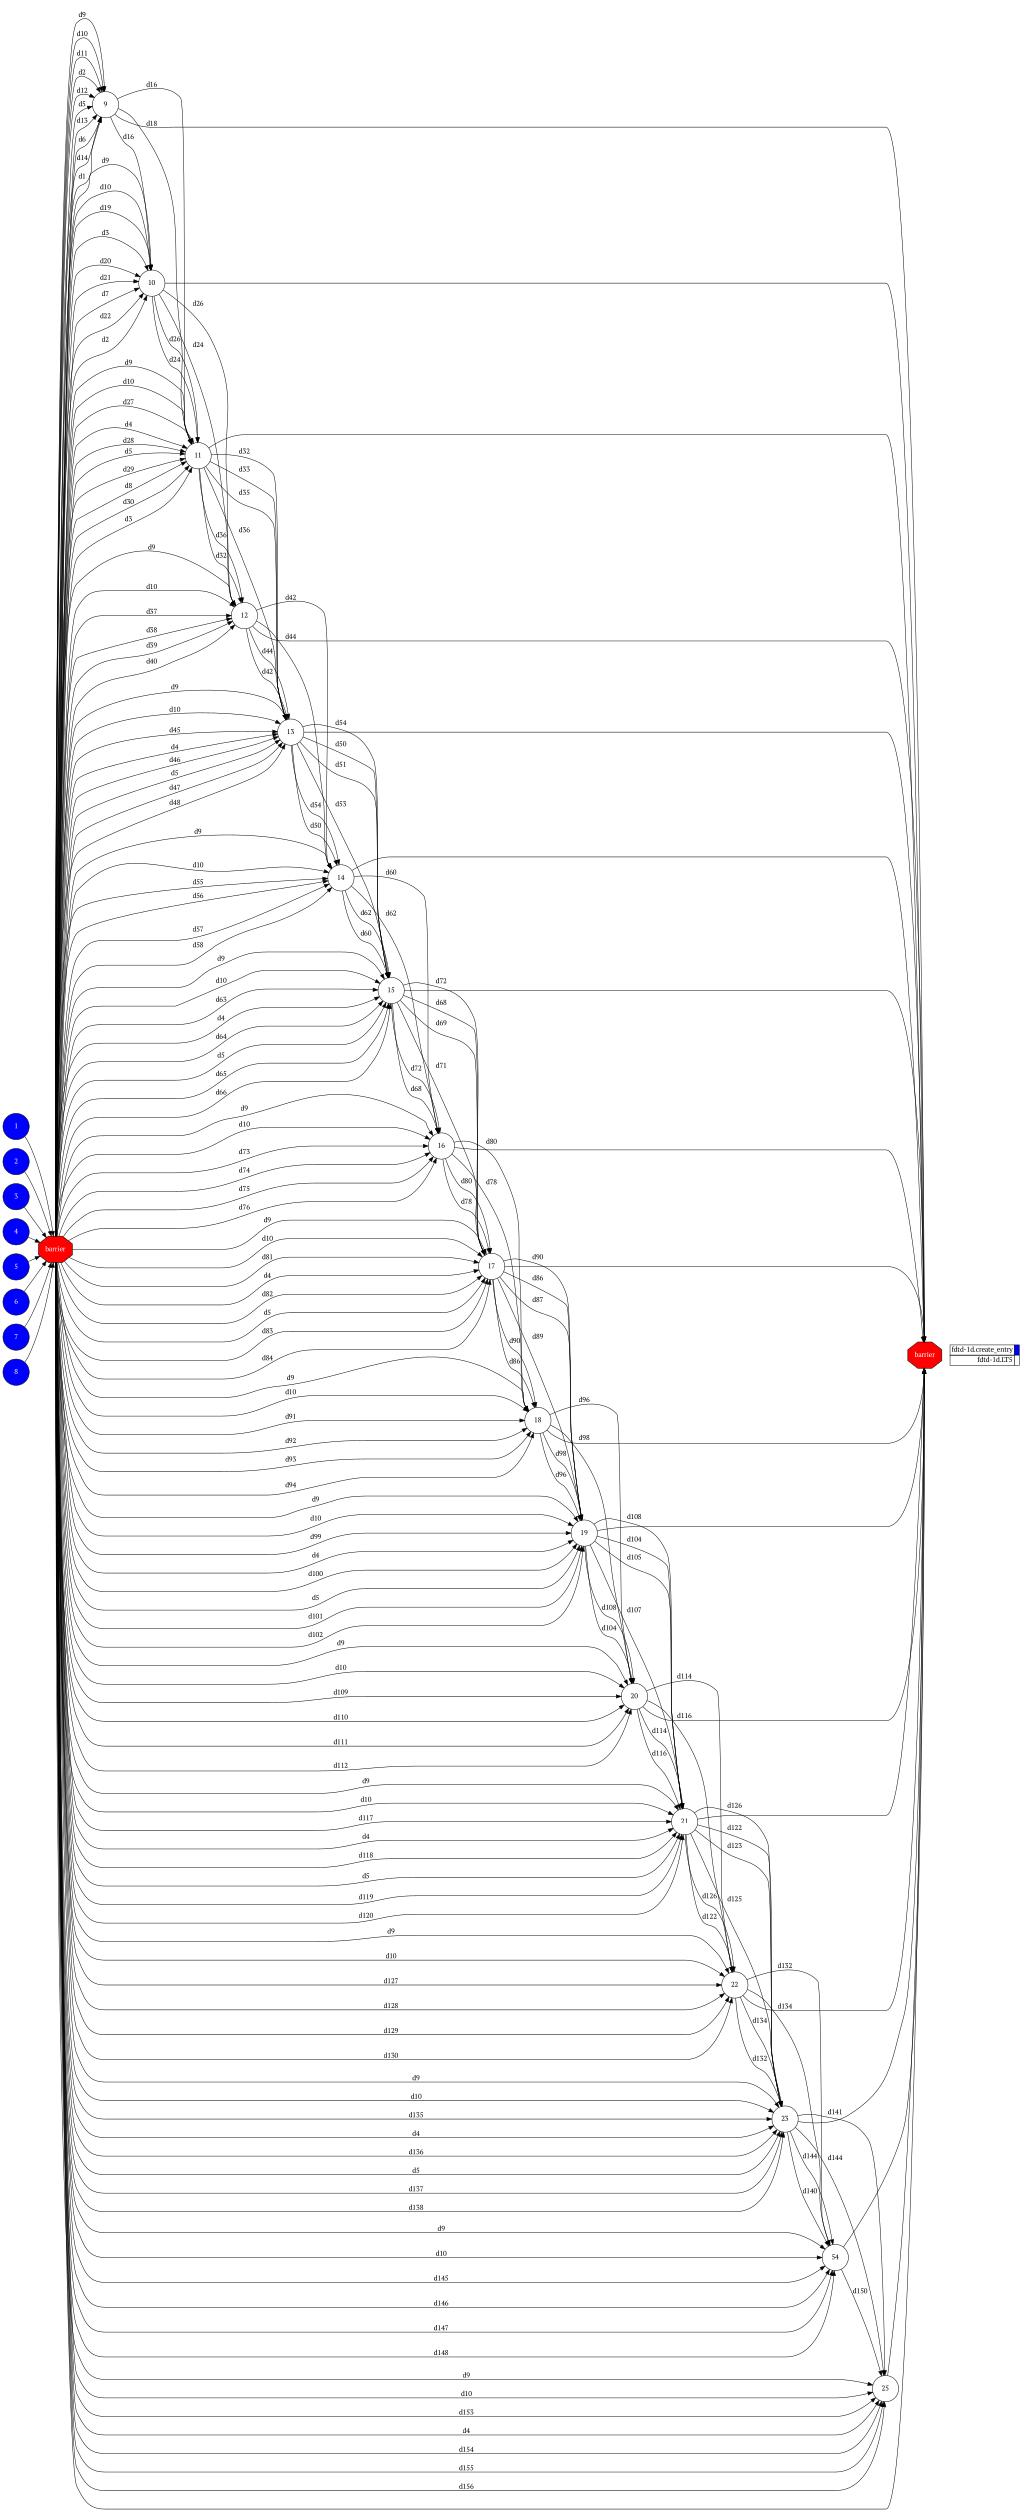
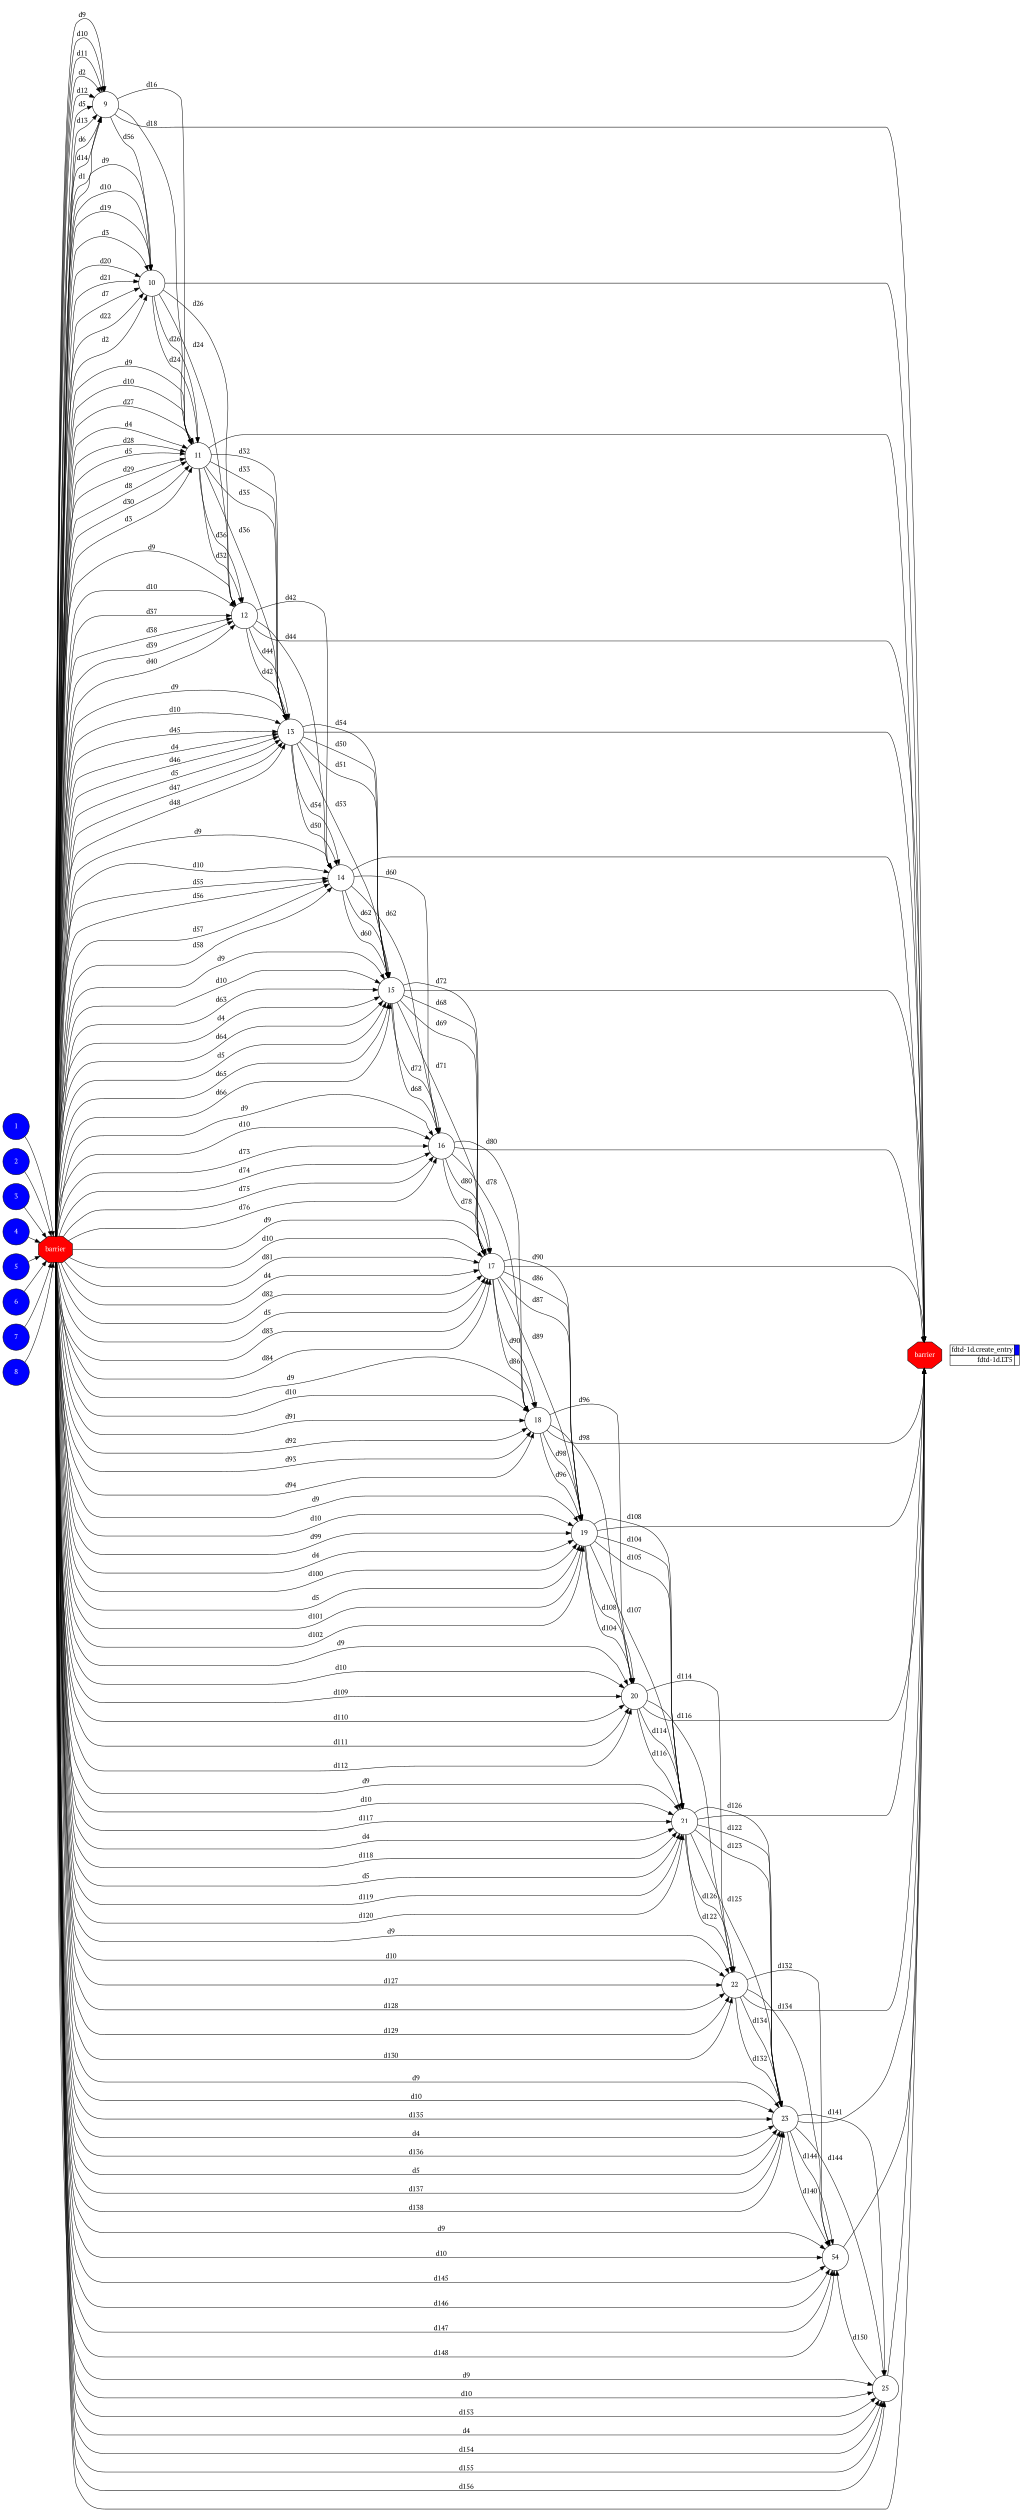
(129, 137) -> (129, 137)
(863, 2319) -> (849, 2330)
